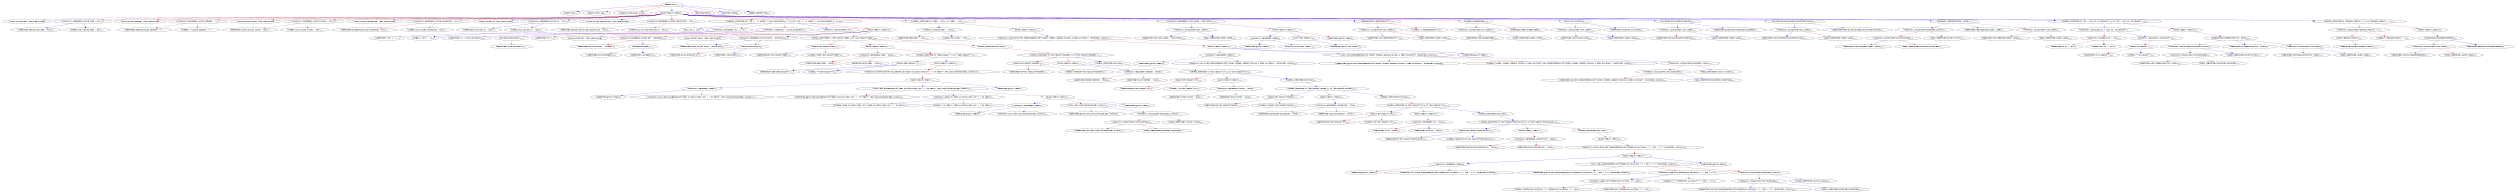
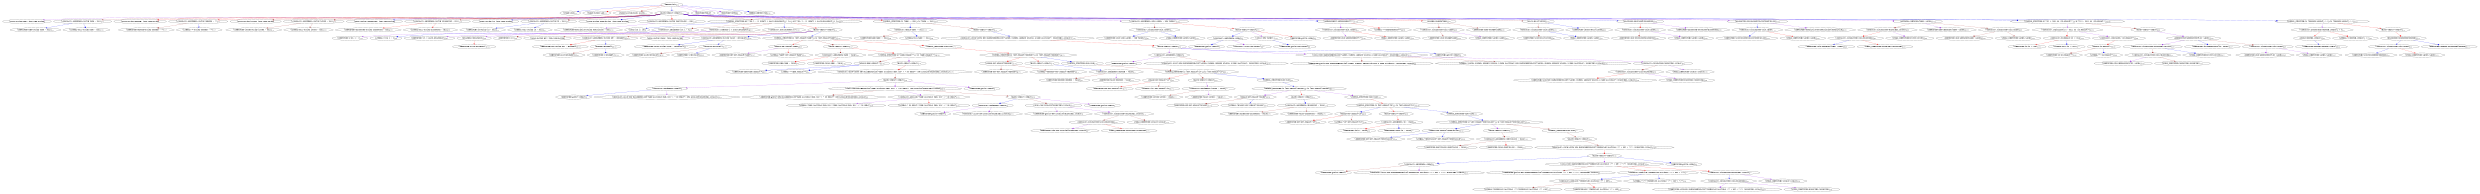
(649, 30) -> none
